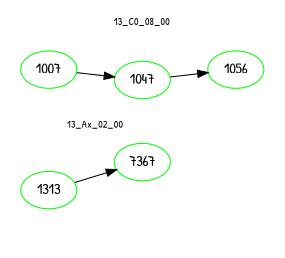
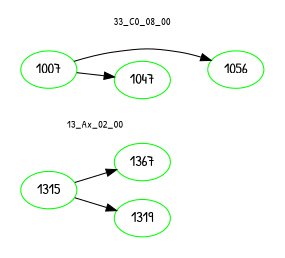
(142, 22) -> (142, 22)
(184, 75) -> (137, 49)
(142, 162) -> (142, 162)
(49, 190) -> (49, 190)
none -> (142, 218)
